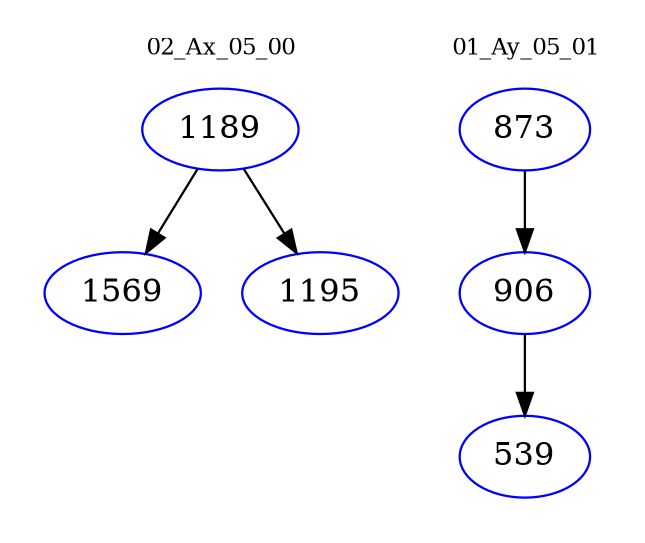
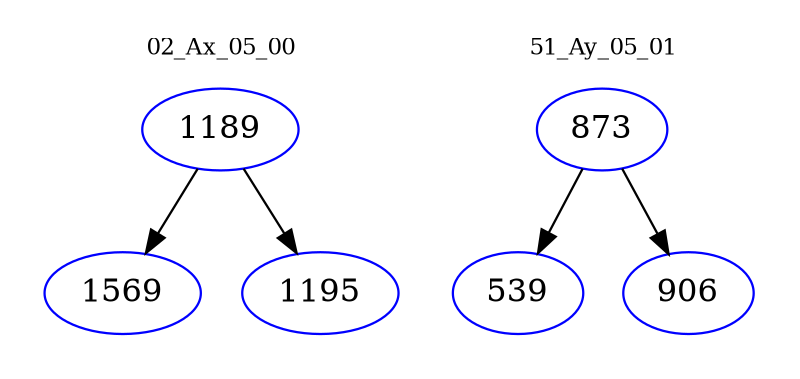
(526, 49) -> (603, 49)
(525, 364) -> (566, 201)
